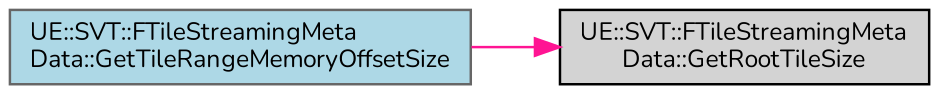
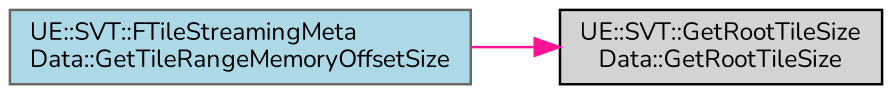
(745, 47) -> (721, 47)
